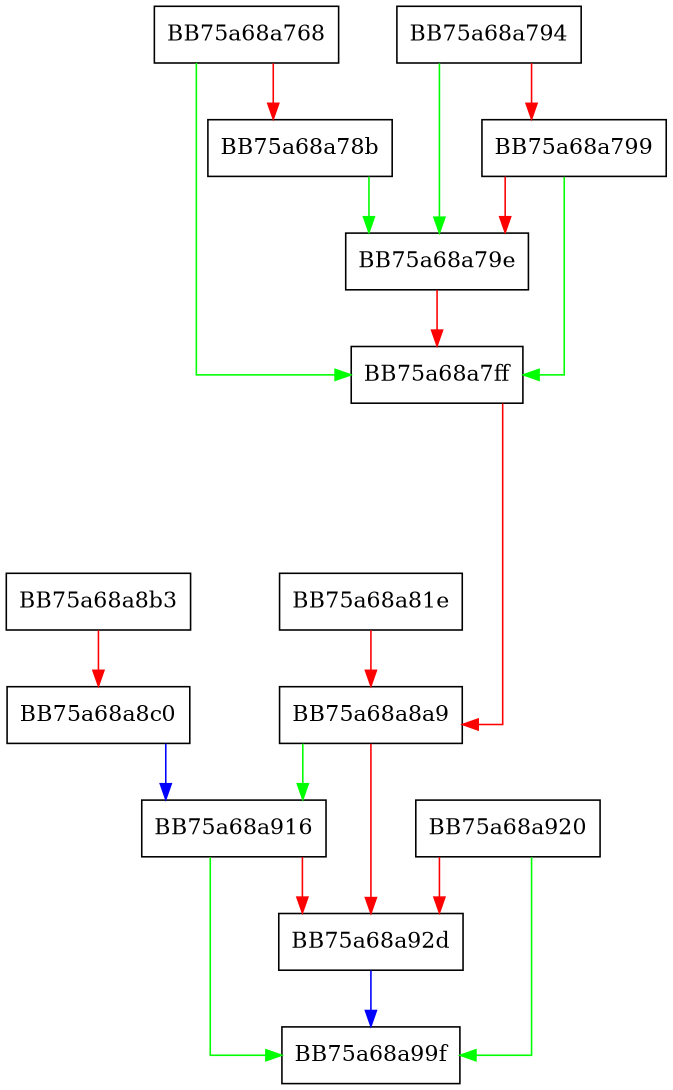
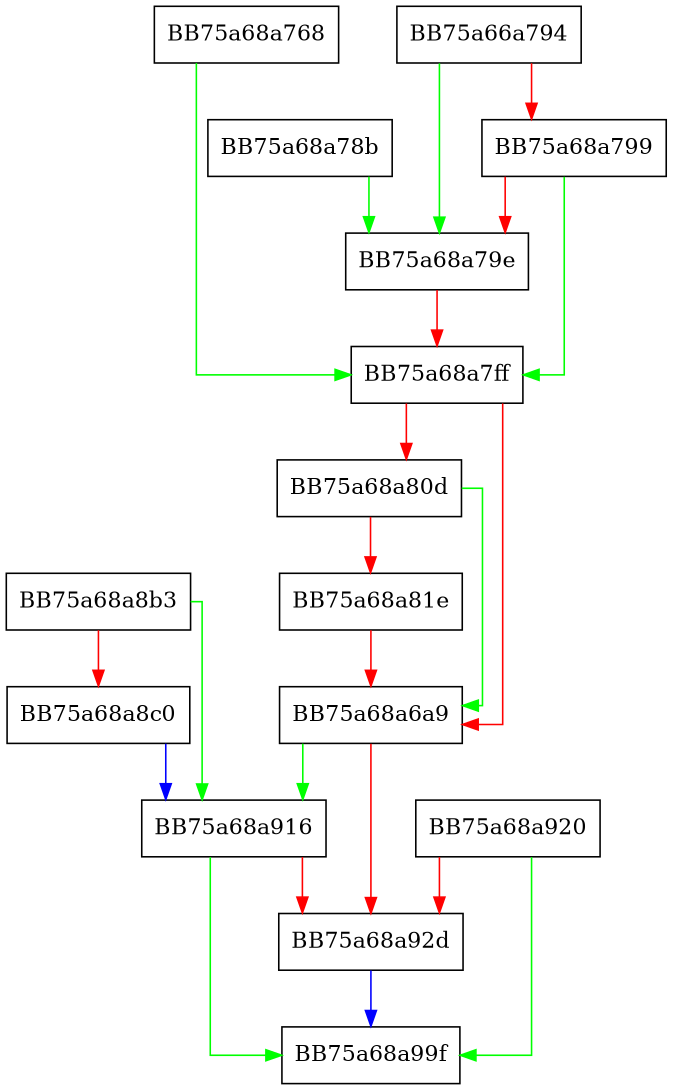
(489, 35) -> (489, 35)
(273, 83) -> none
none -> (369, 488)
none -> (202, 687)
(371, 715) -> (371, 715)
